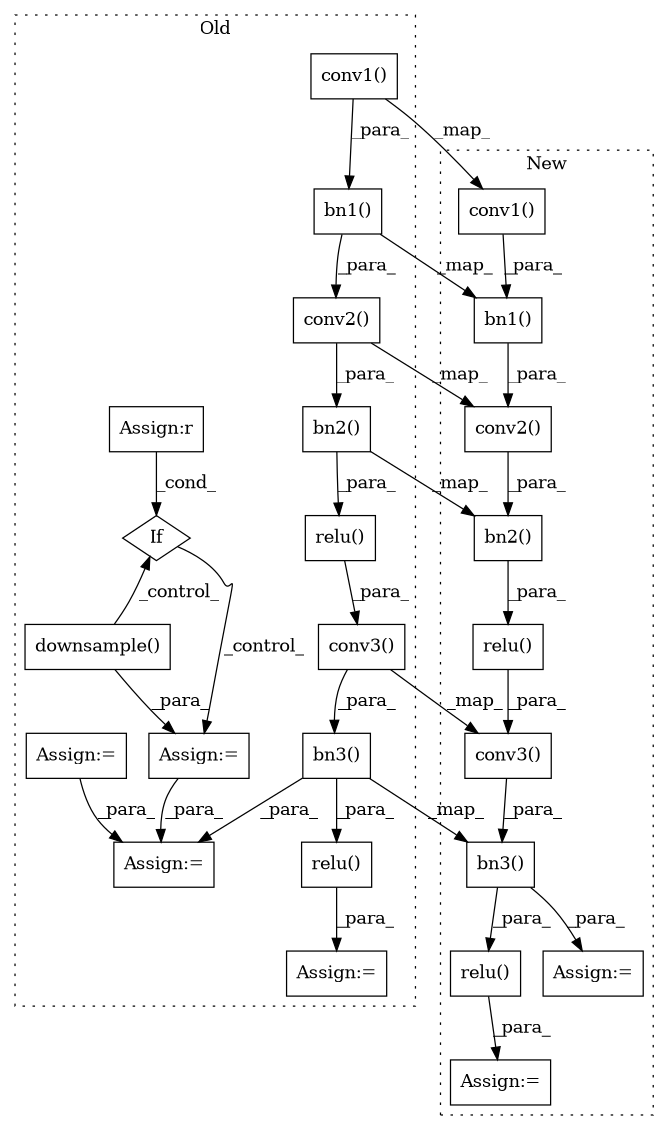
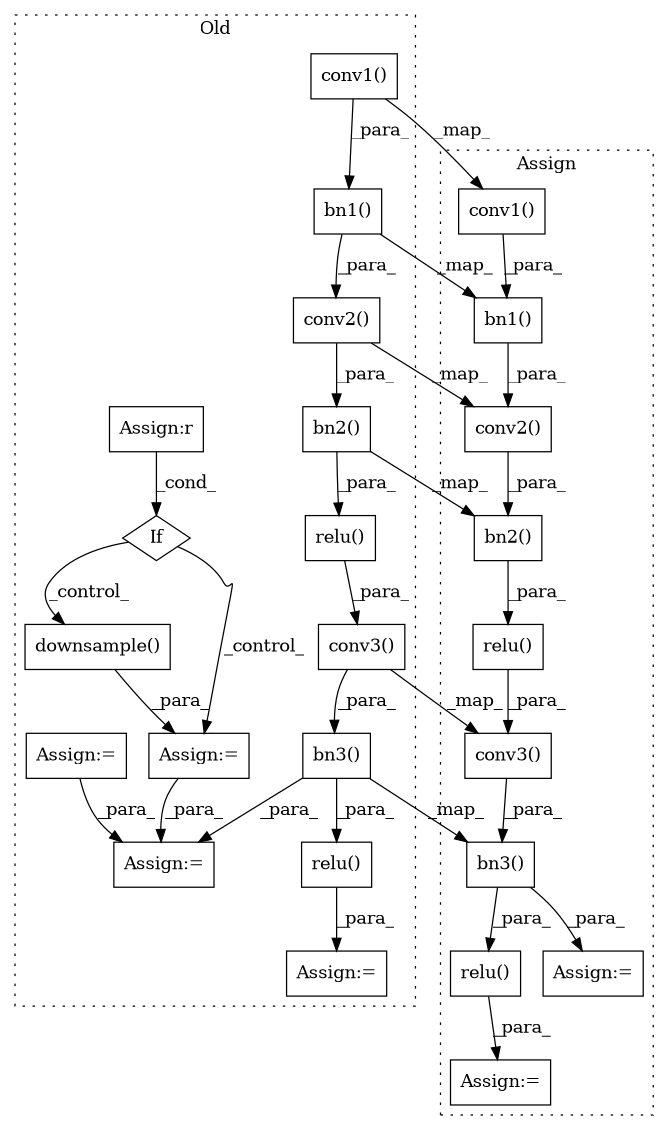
(547, 165) -> (547, 165)
(131, 597) -> (69, 564)
